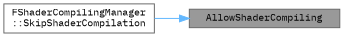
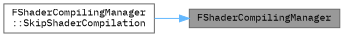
(265, 18) -> (265, 18)
